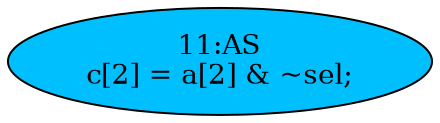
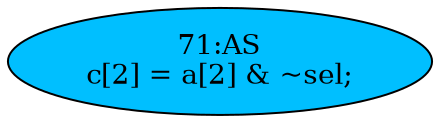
(220, 61) -> (220, 61)
